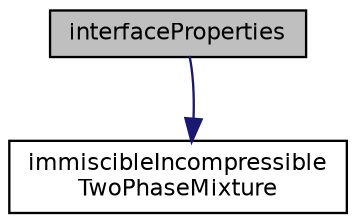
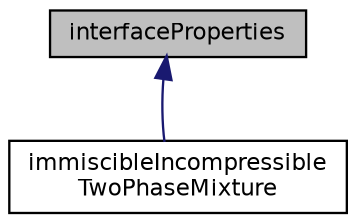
(193, 87) -> (162, 111)
